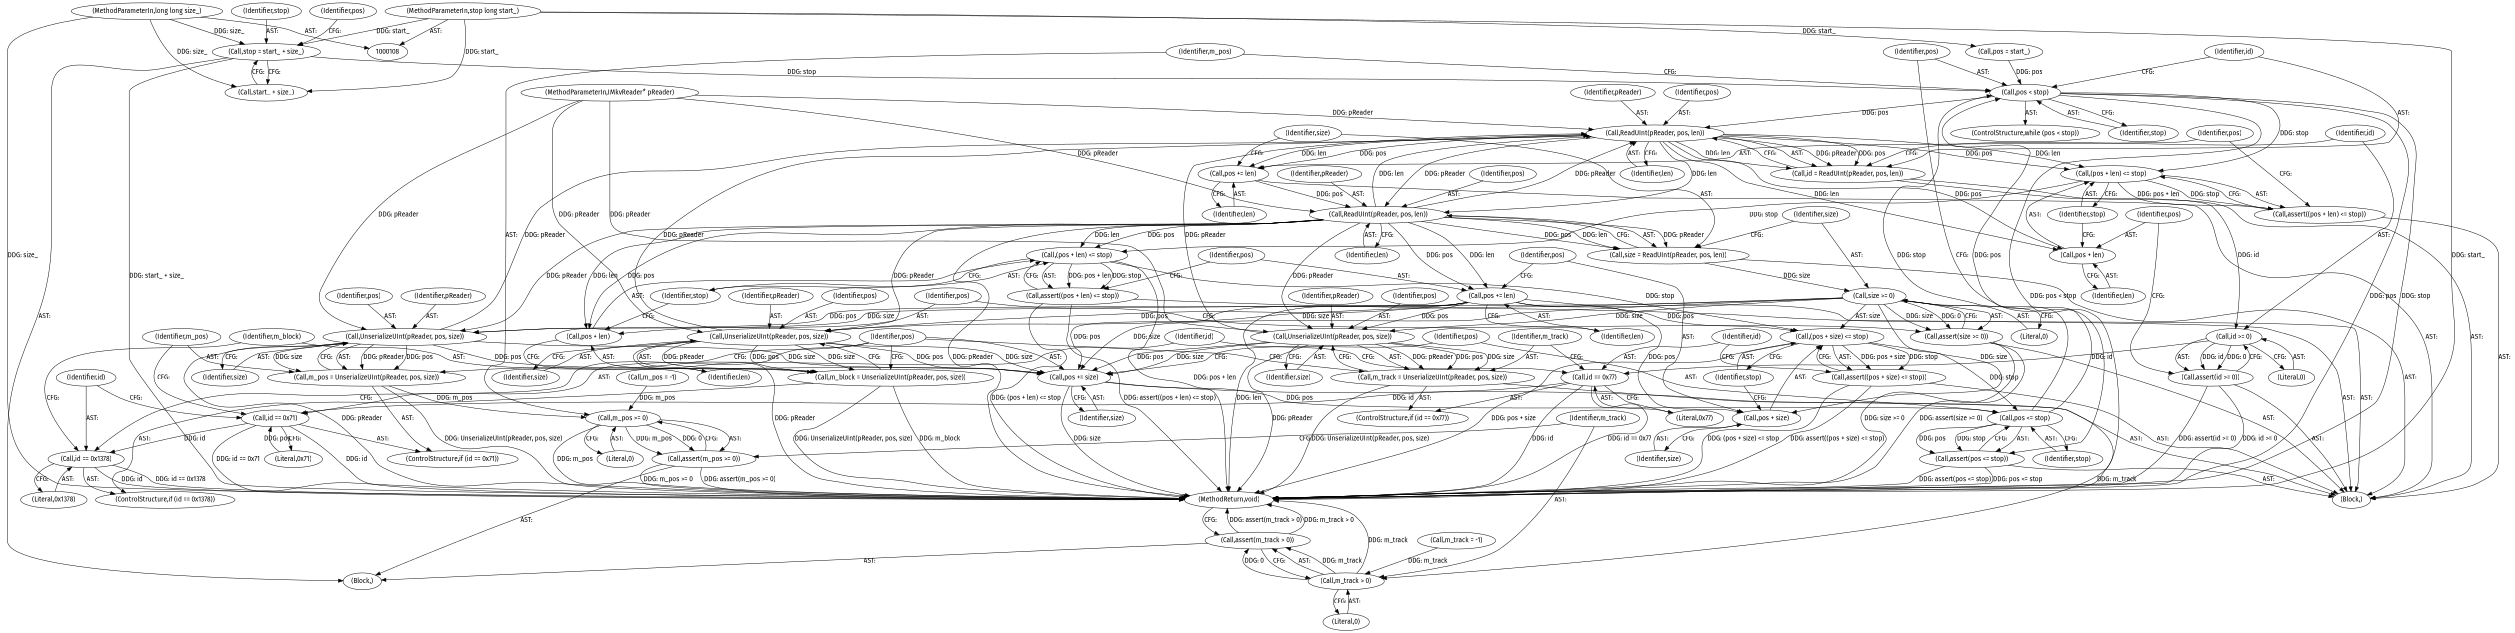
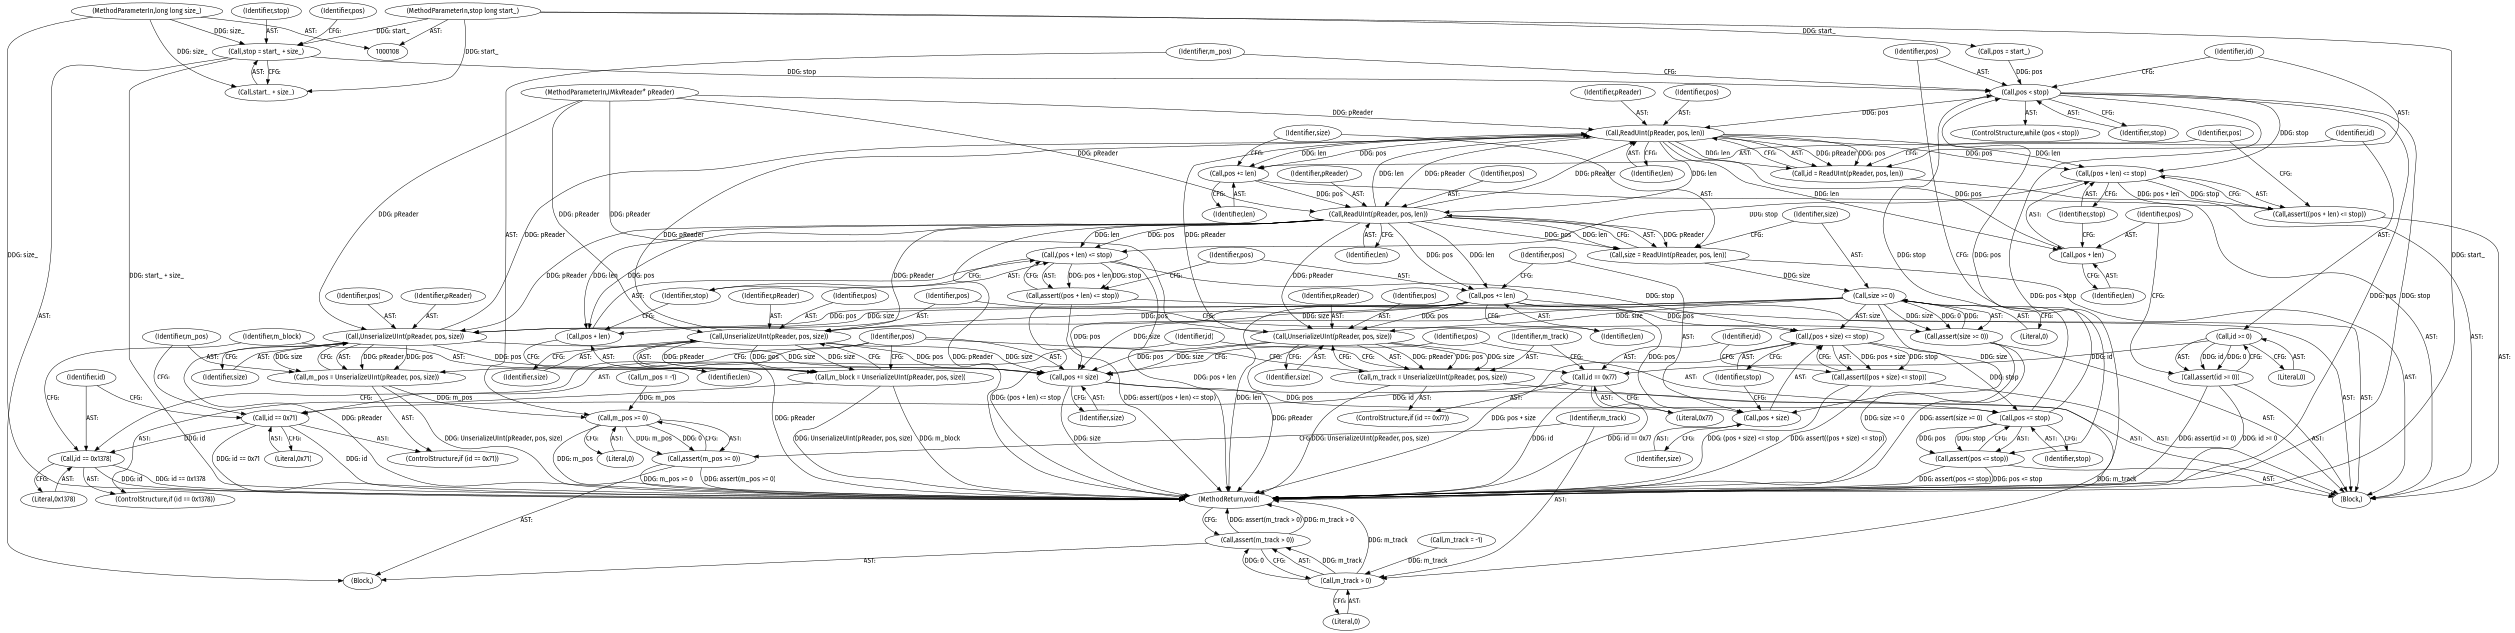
(259, 72) -> (259, 72)
(2040, 196) -> none
(1972, 317) -> (1972, 317)
(278, 439) -> (278, 439)
